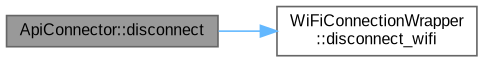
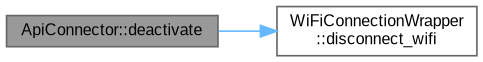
(112, 31) -> (112, 31)
